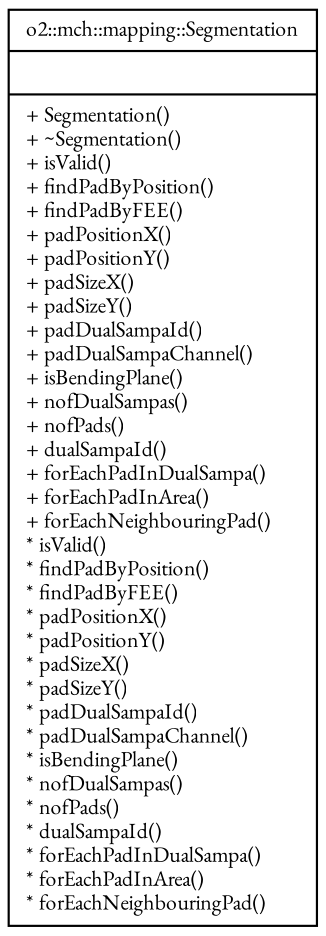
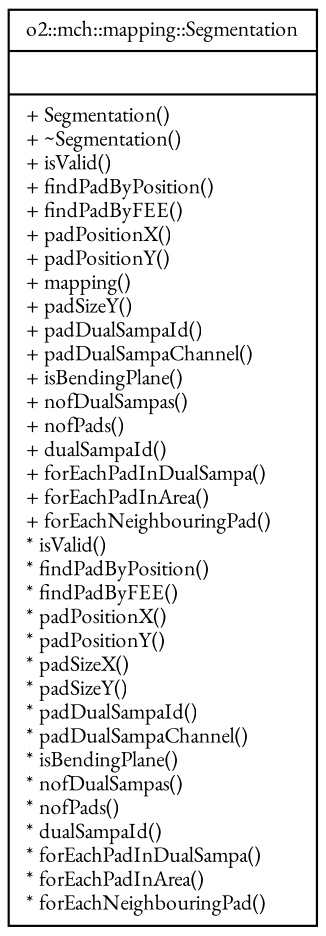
(80, 282) -> (79, 282)
